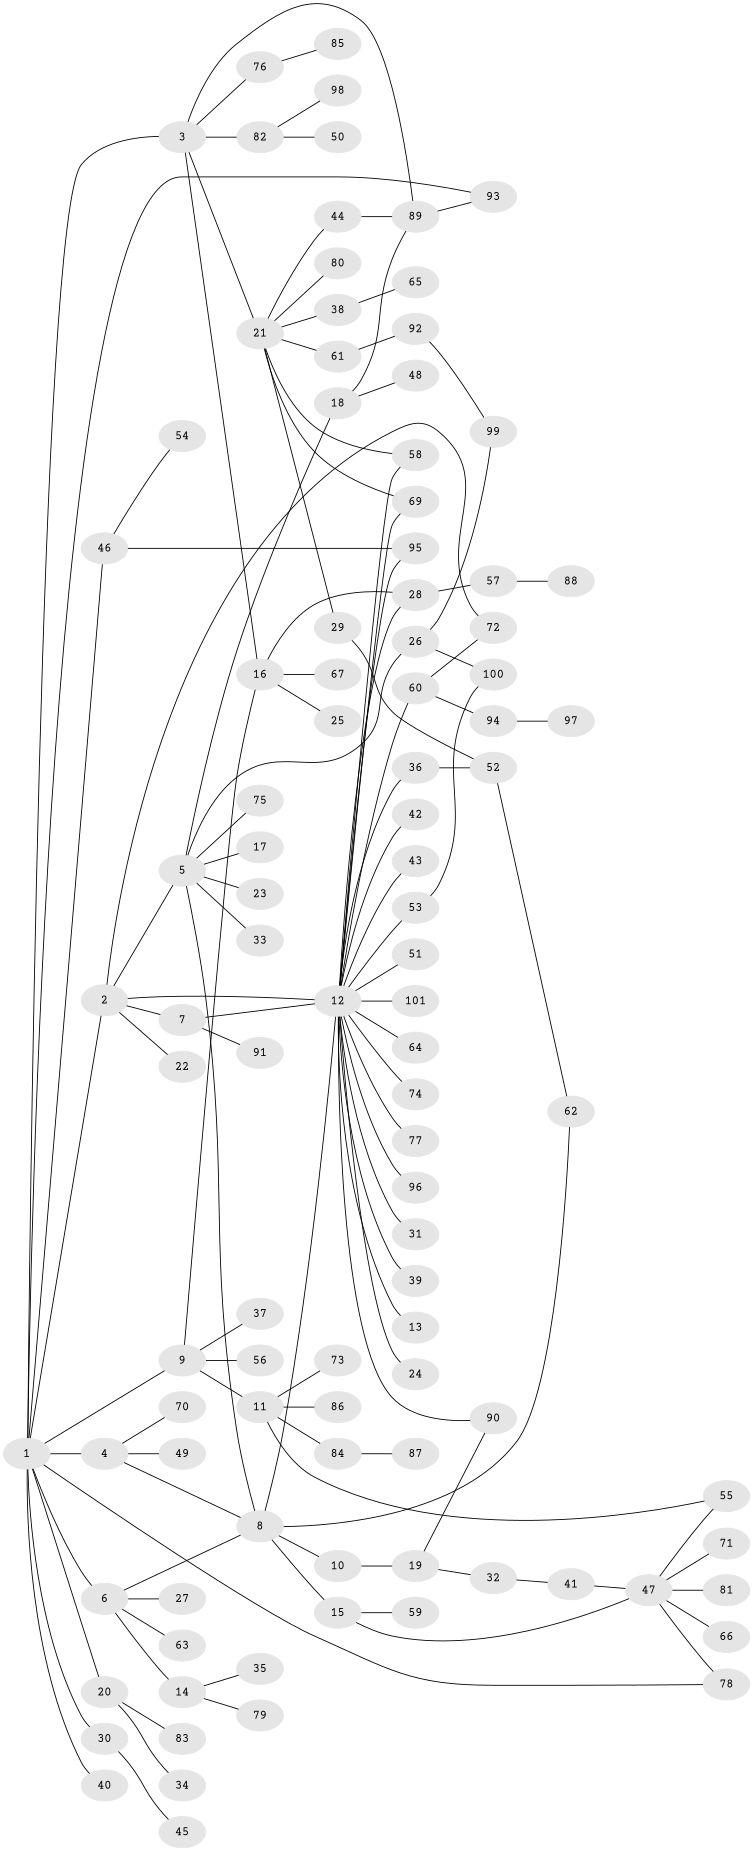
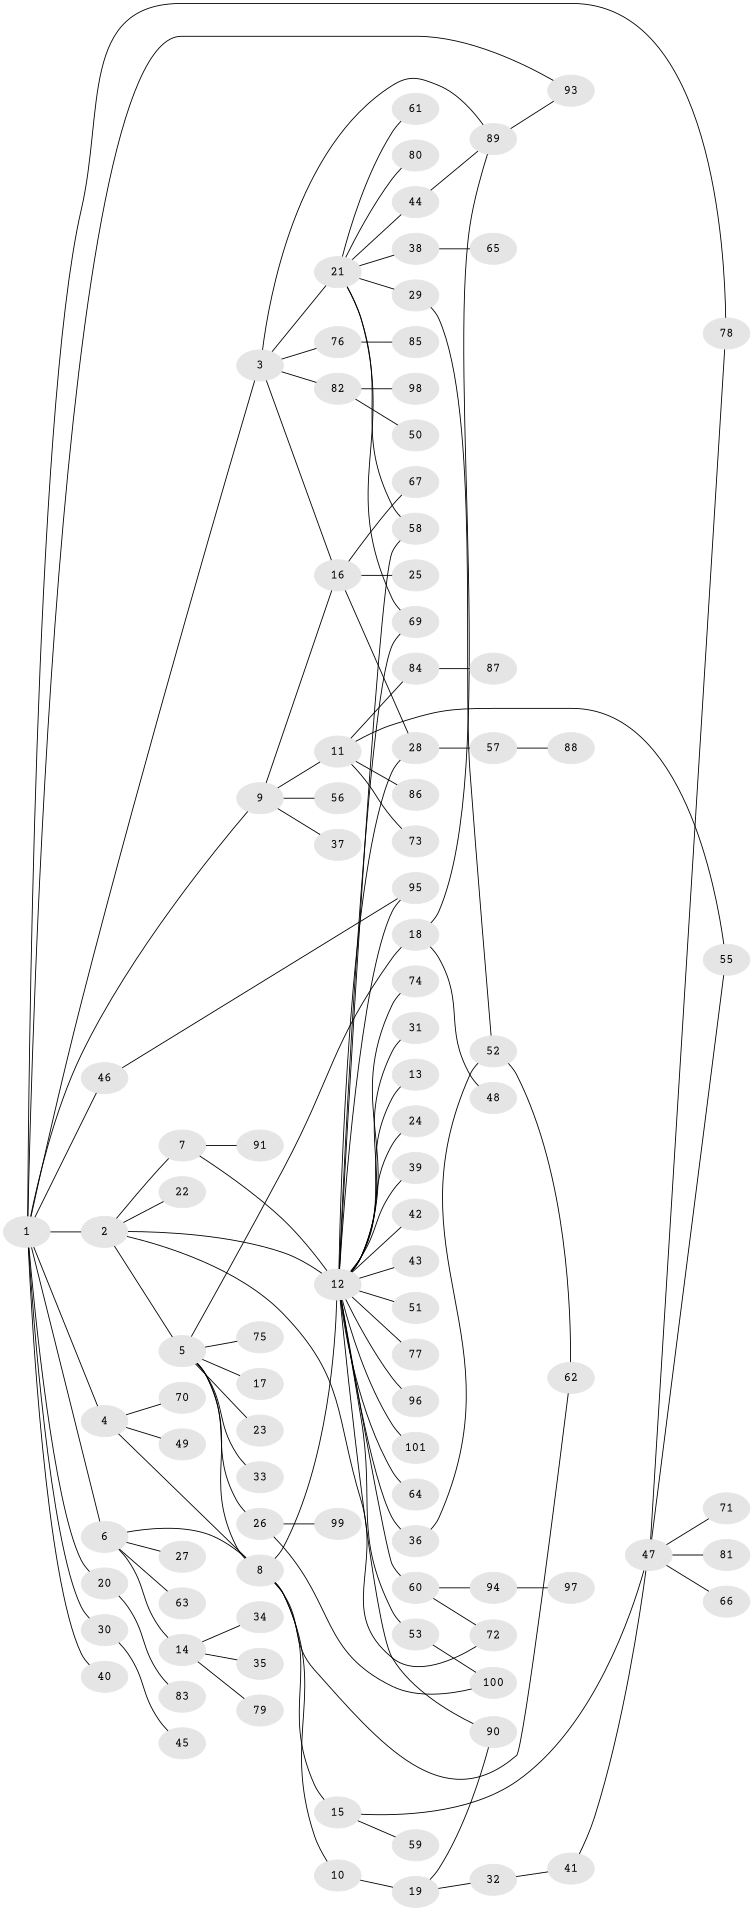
(416, 329) -> none
(182, 436) -> none
(143, 1739) -> (221, 1634)
